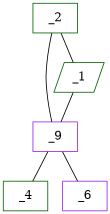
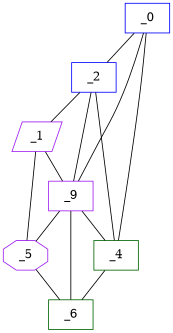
(55, 18) -> (94, 77)
none -> (147, 18)
(79, 77) -> (37, 137)
none -> (105, 166)
(85, 196) -> (71, 315)
none -> (26, 255)
none -> (93, 285)
